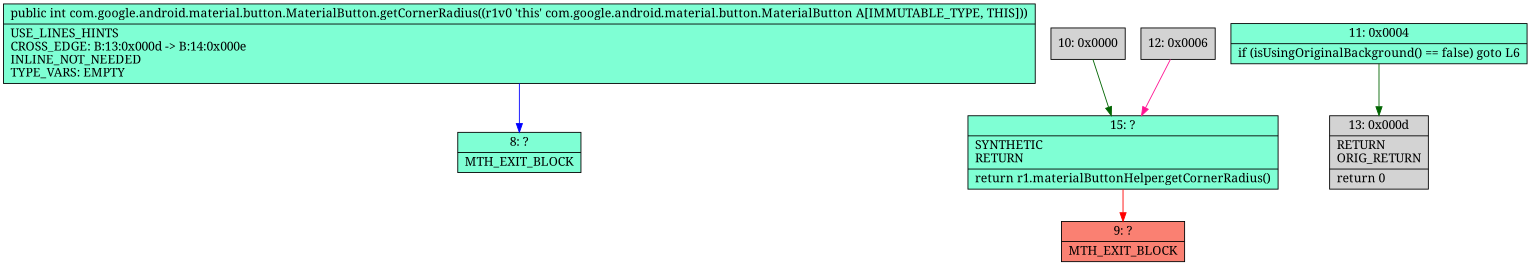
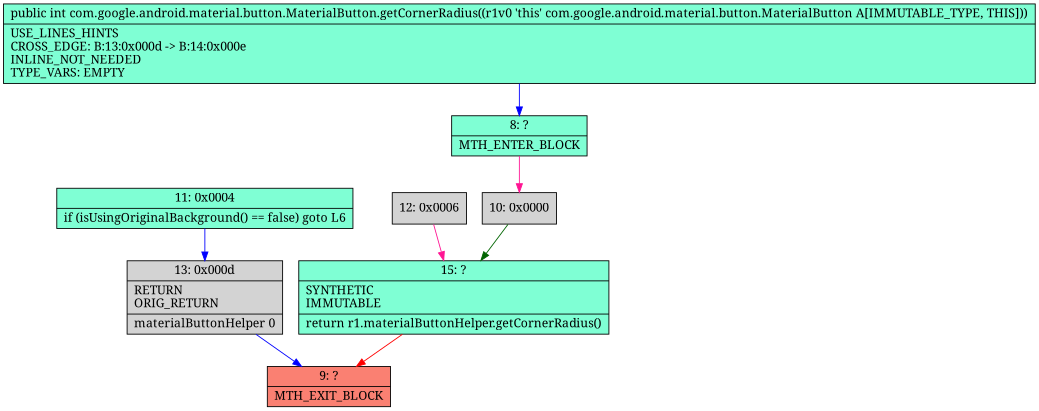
(1379, 85) -> (205, 240)
(999, 159) -> (344, 304)
(519, 162) -> (519, 145)
none -> (519, 170)
(1361, 179) -> (205, 324)
none -> (275, 348)
